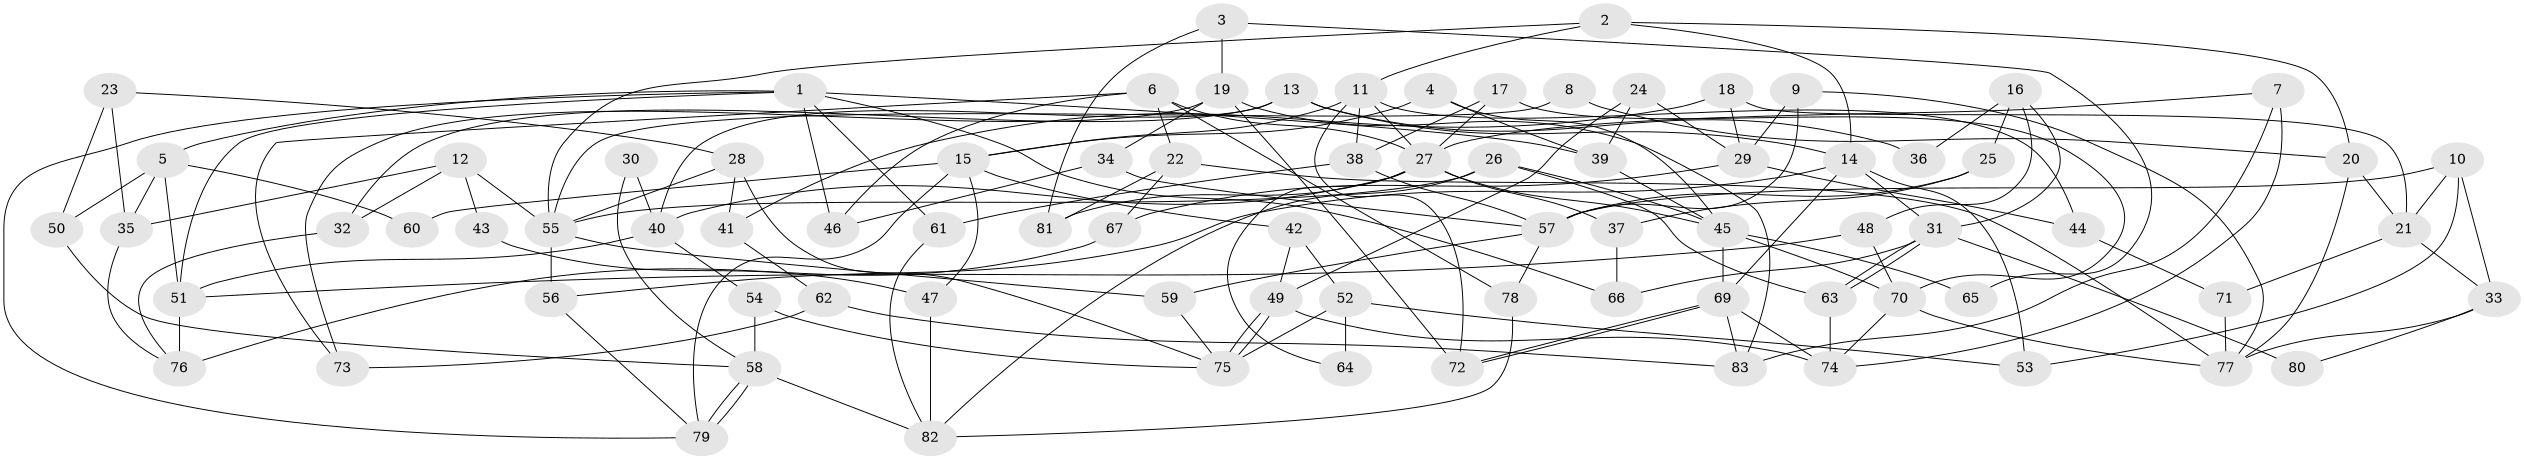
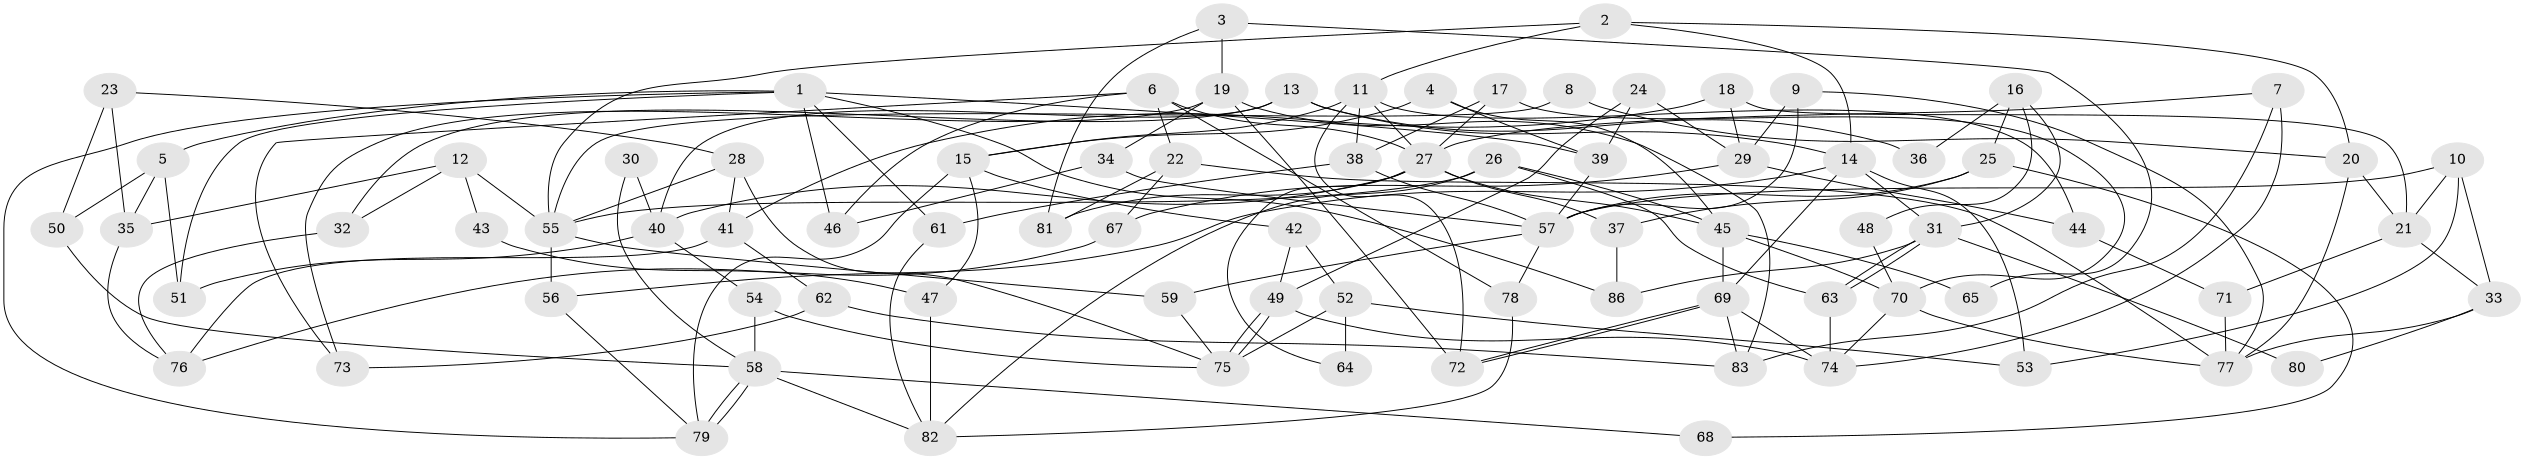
(1662, 195) -> (1574, 195)
(412, 230) -> none
(1024, 275) -> none
(1617, 299) -> (1617, 299)
(180, 334) -> (433, 258)
none -> (1706, 438)
